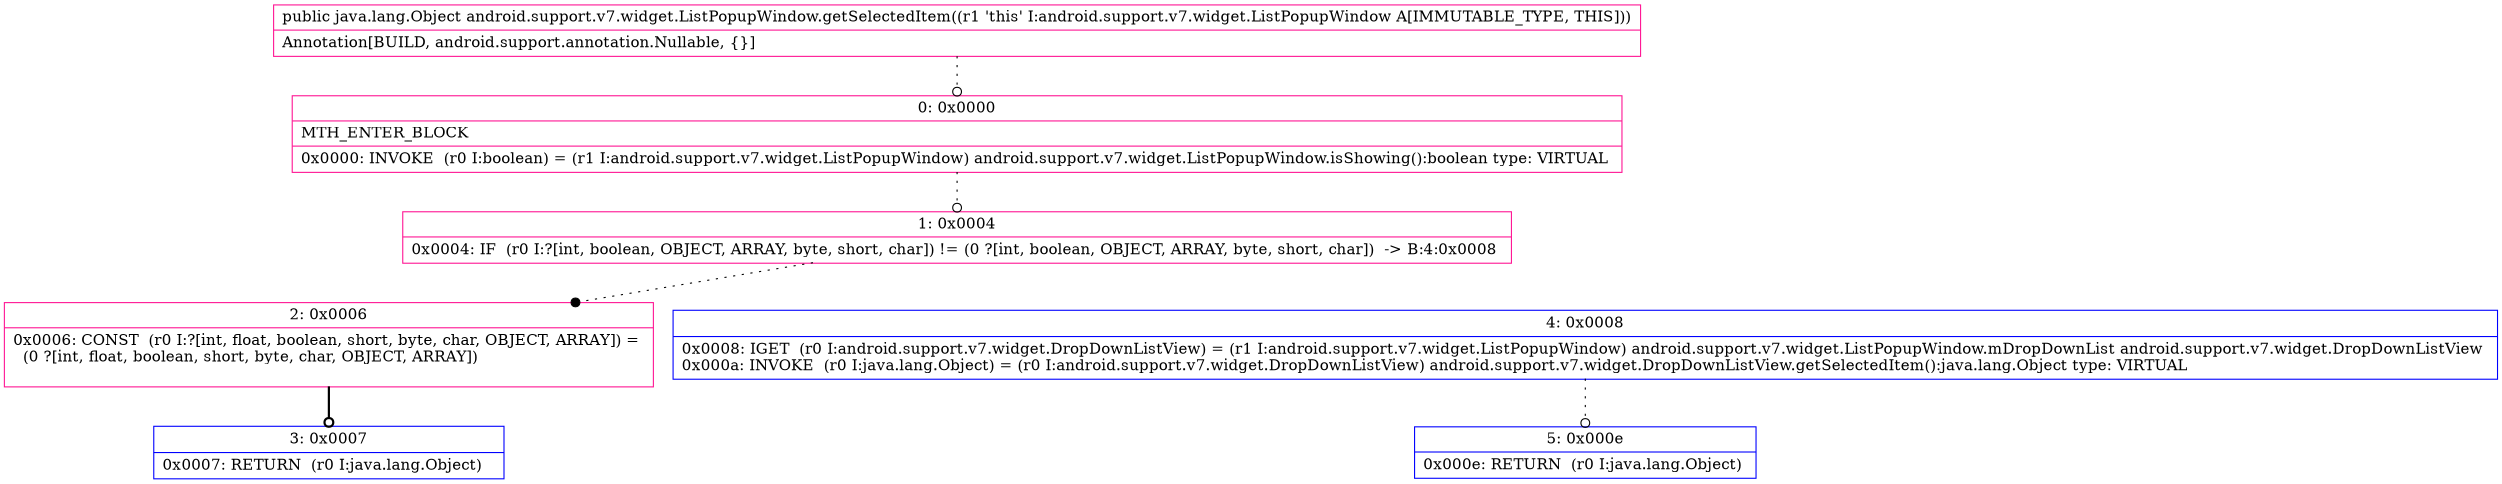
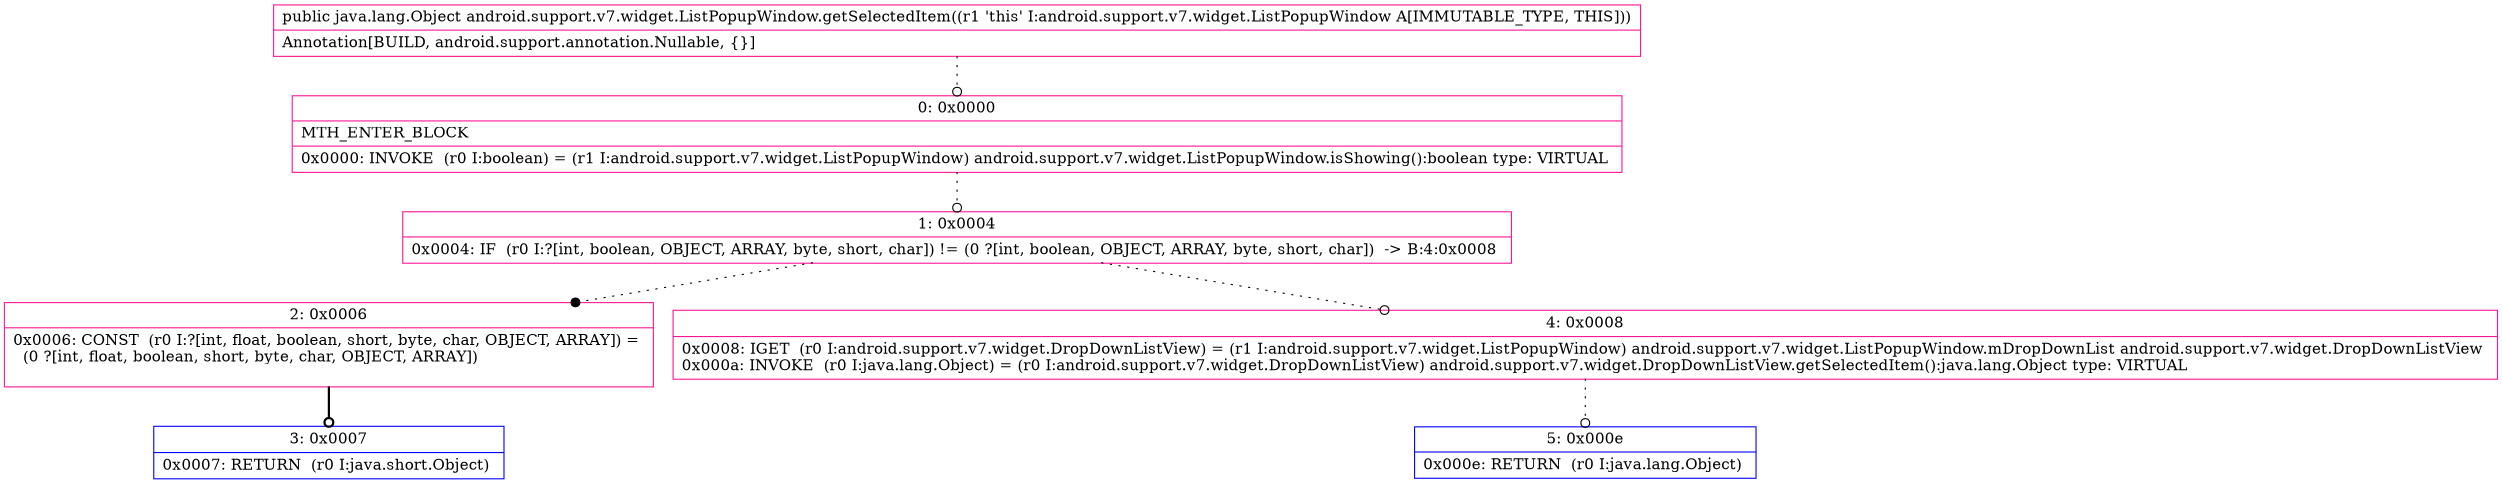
none -> (1241, 286)
(1585, 345) -> (1585, 345)
(325, 465) -> (329, 465)
